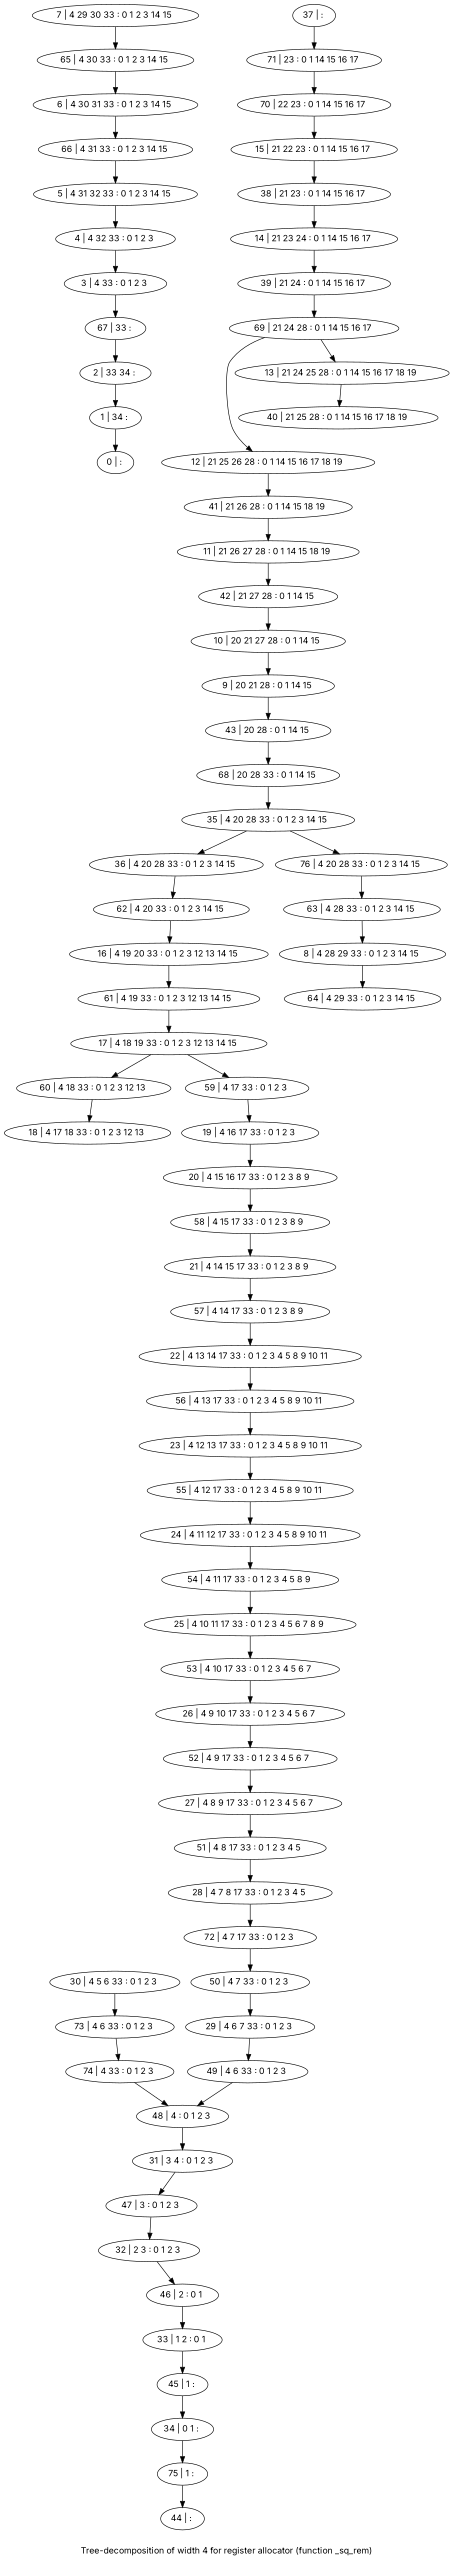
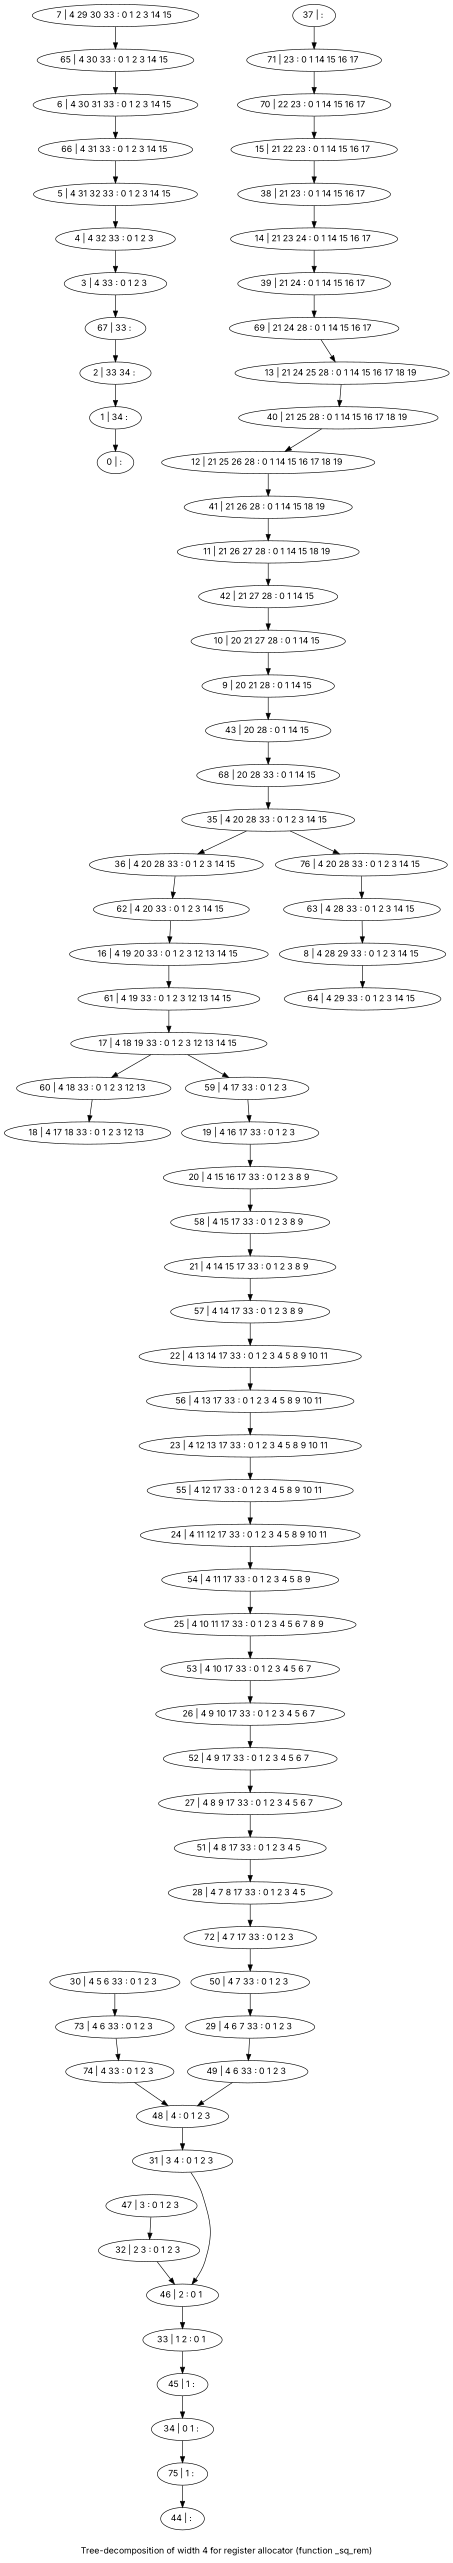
(227, 386) -> (306, 438)
(169, 2181) -> (210, 2225)
